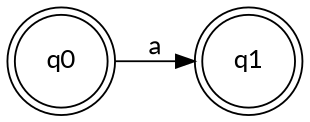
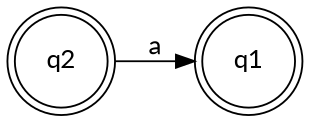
(61, 61) -> (61, 61)
